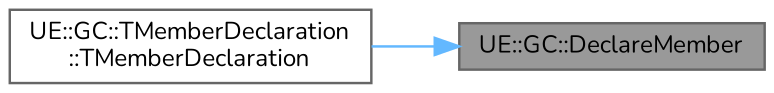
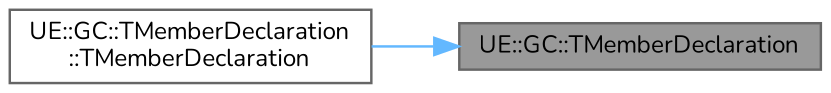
(612, 46) -> (640, 46)
